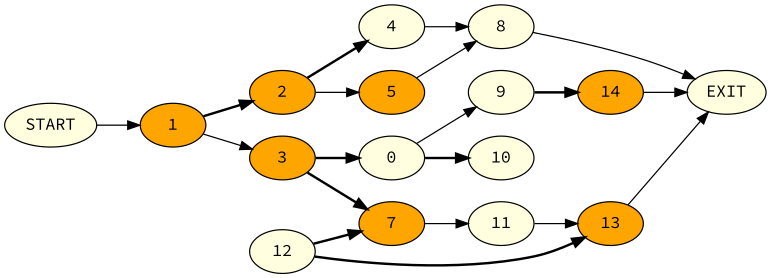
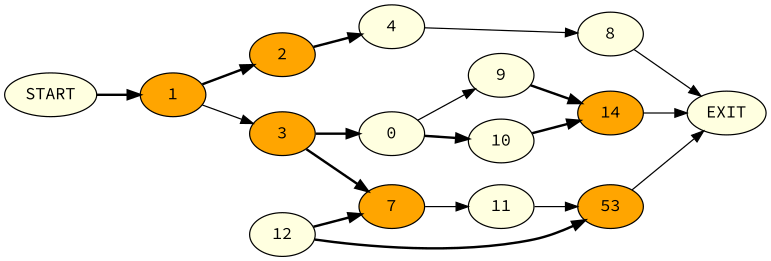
(392, 92) -> none
(112, 125) -> (112, 95)
none -> (550, 129)
(611, 224) -> (611, 207)
